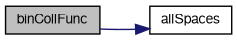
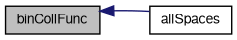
(118, 29) -> (132, 11)
